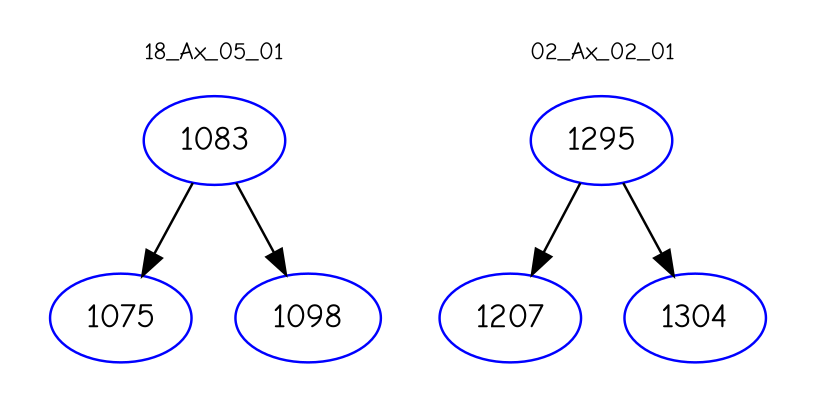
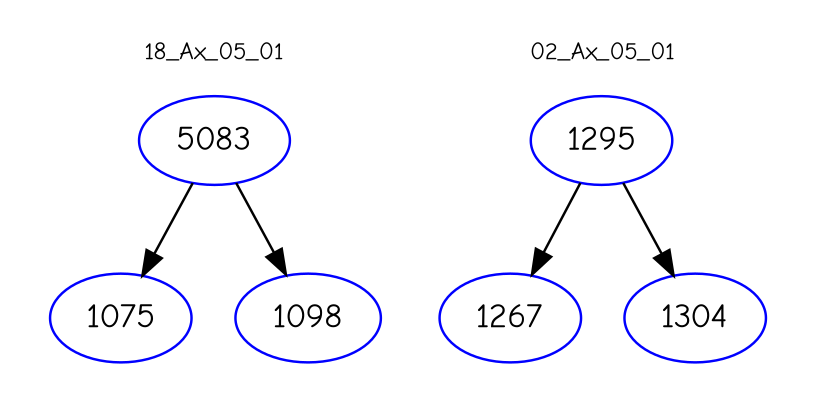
(603, 53) -> (603, 53)
(214, 141) -> (214, 141)
(510, 318) -> (510, 318)
